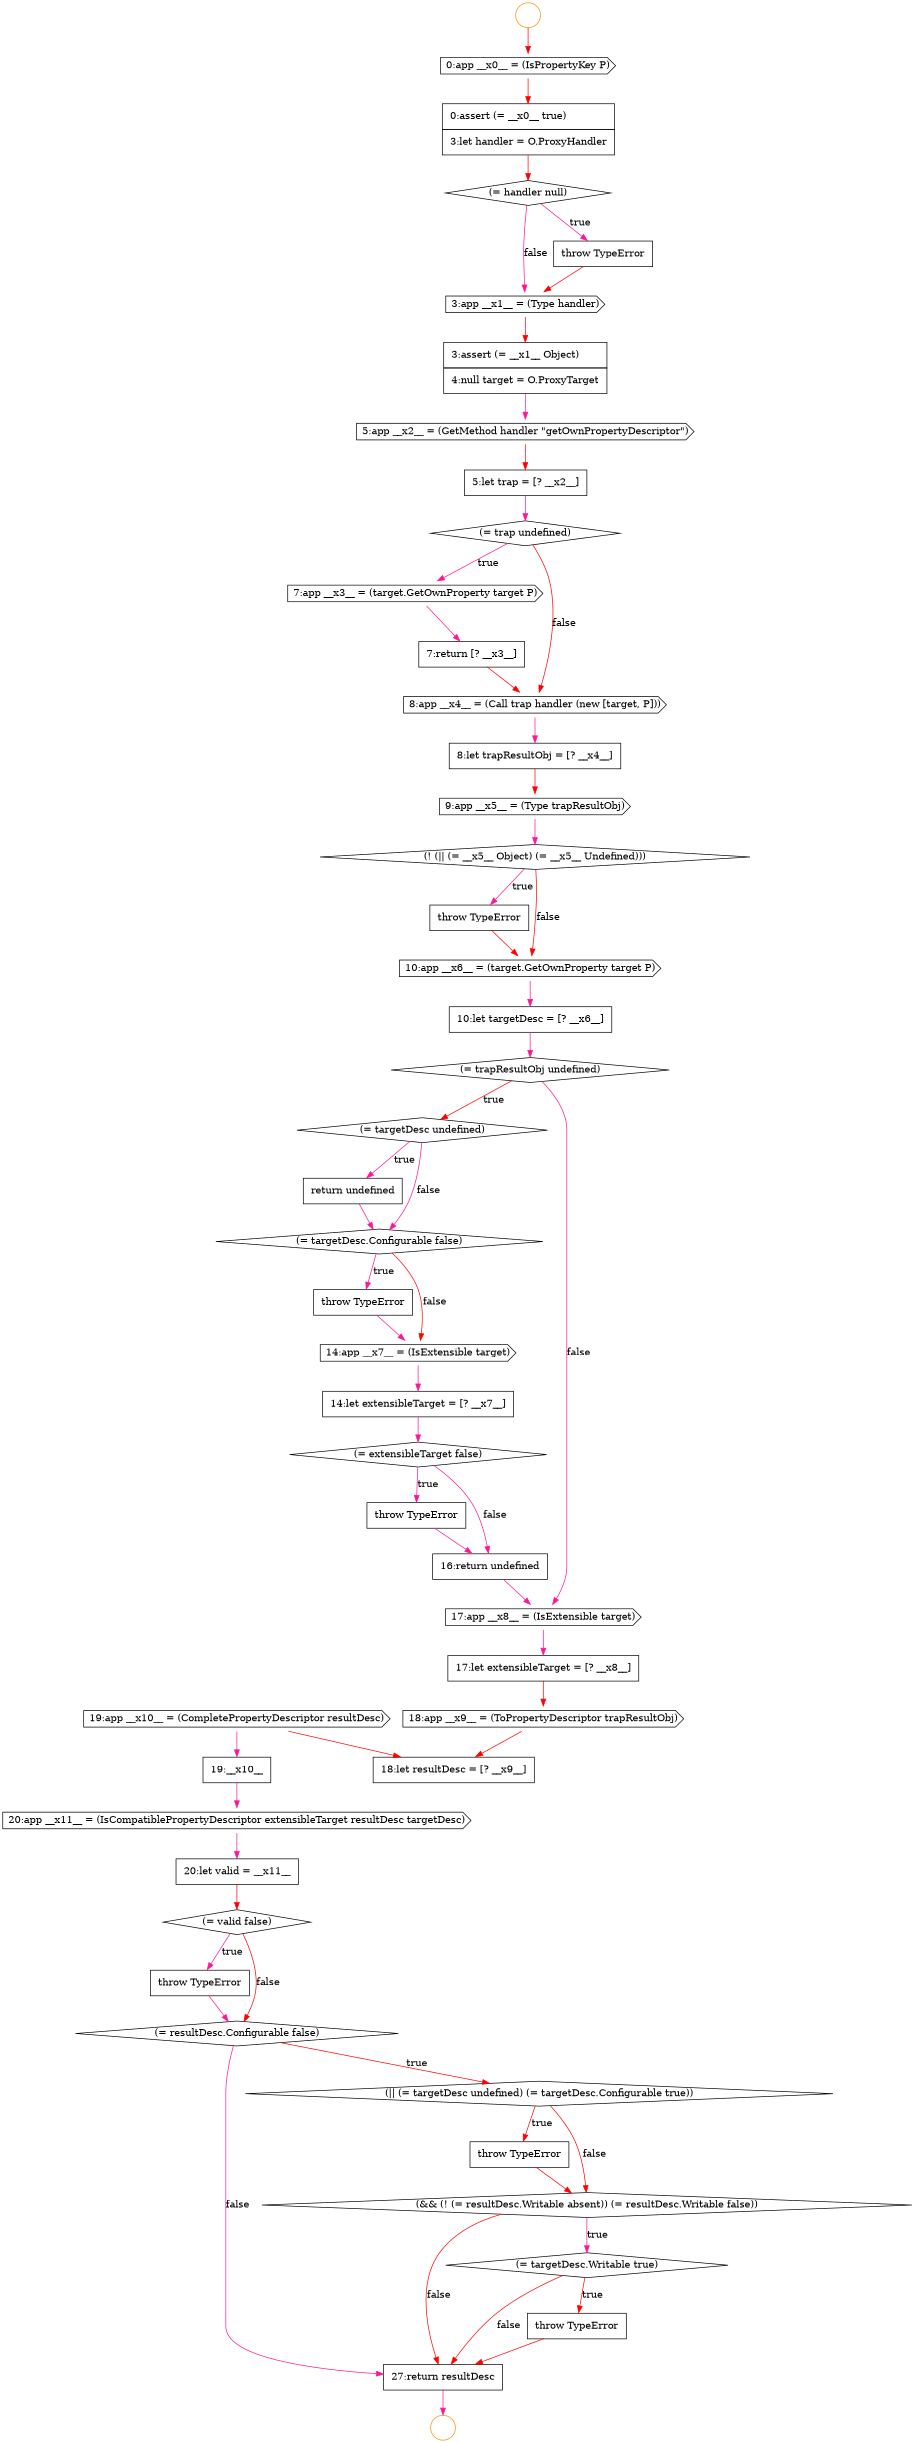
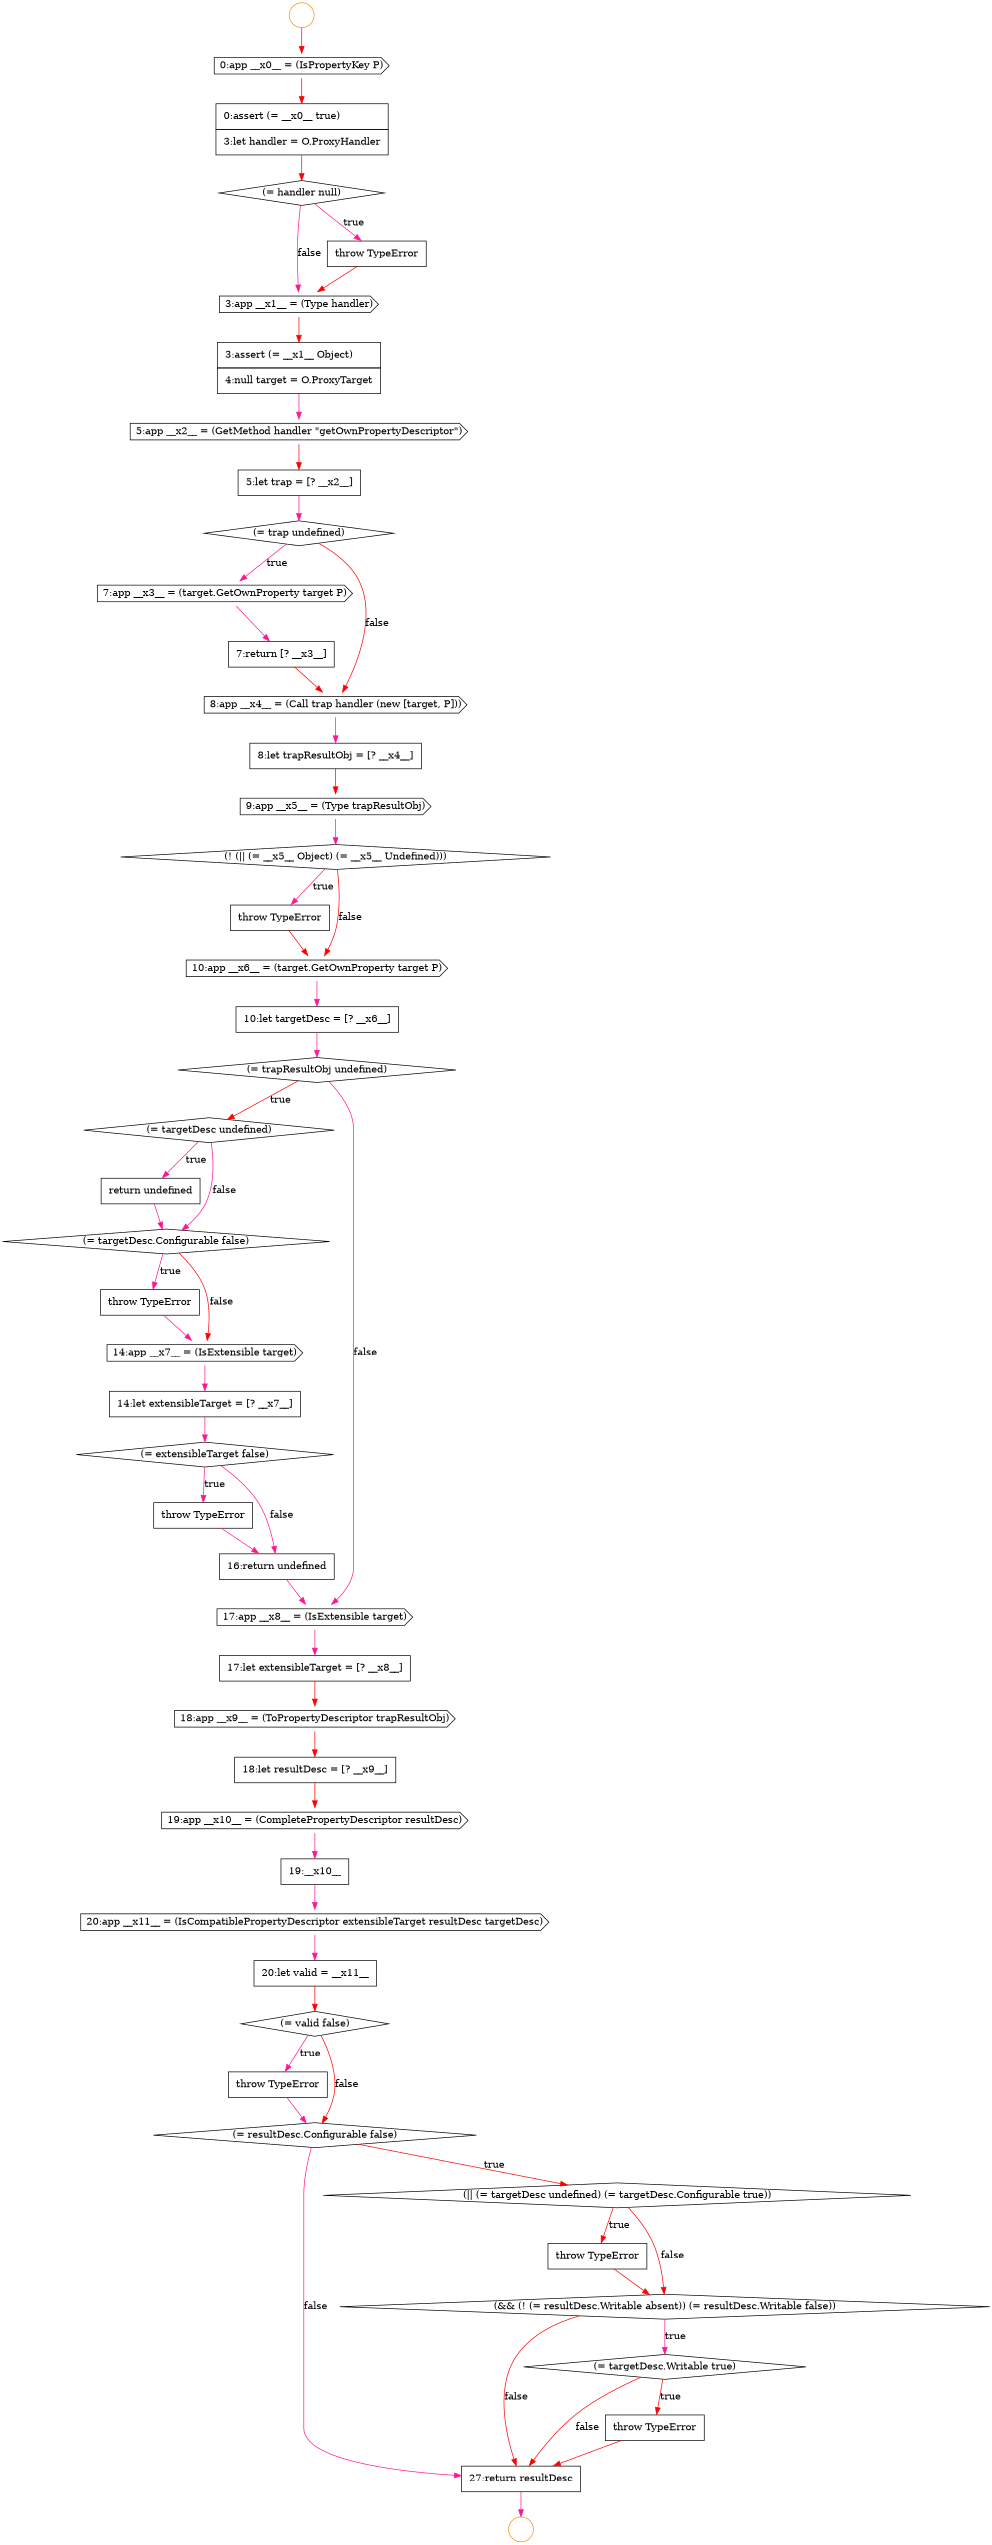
(341, 1743) -> (315, 1792)
